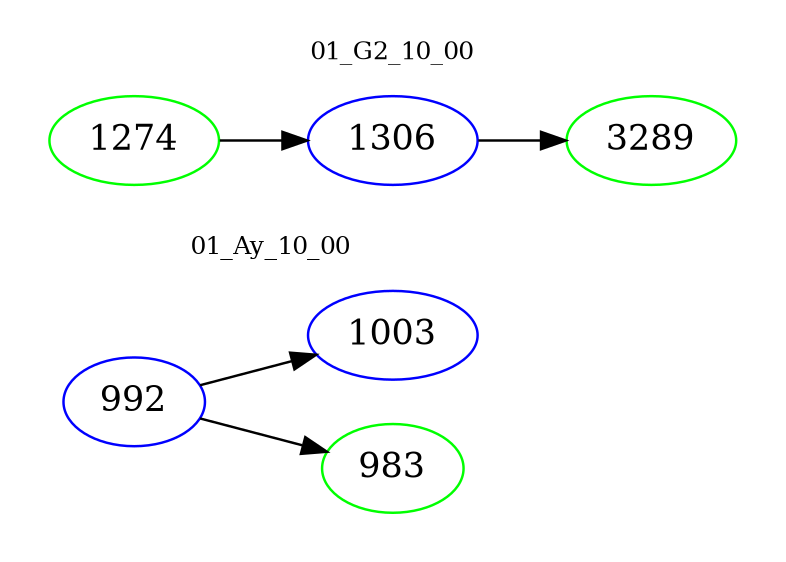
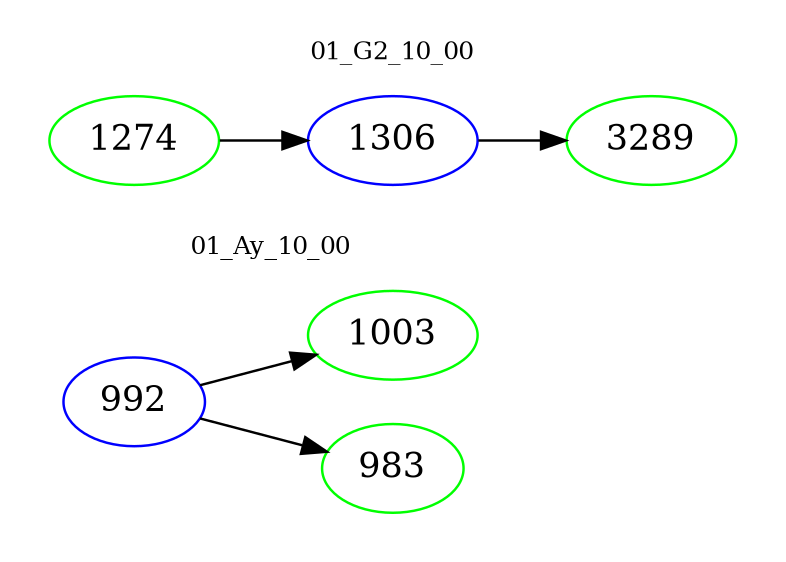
(393, 335) -> (393, 335)
